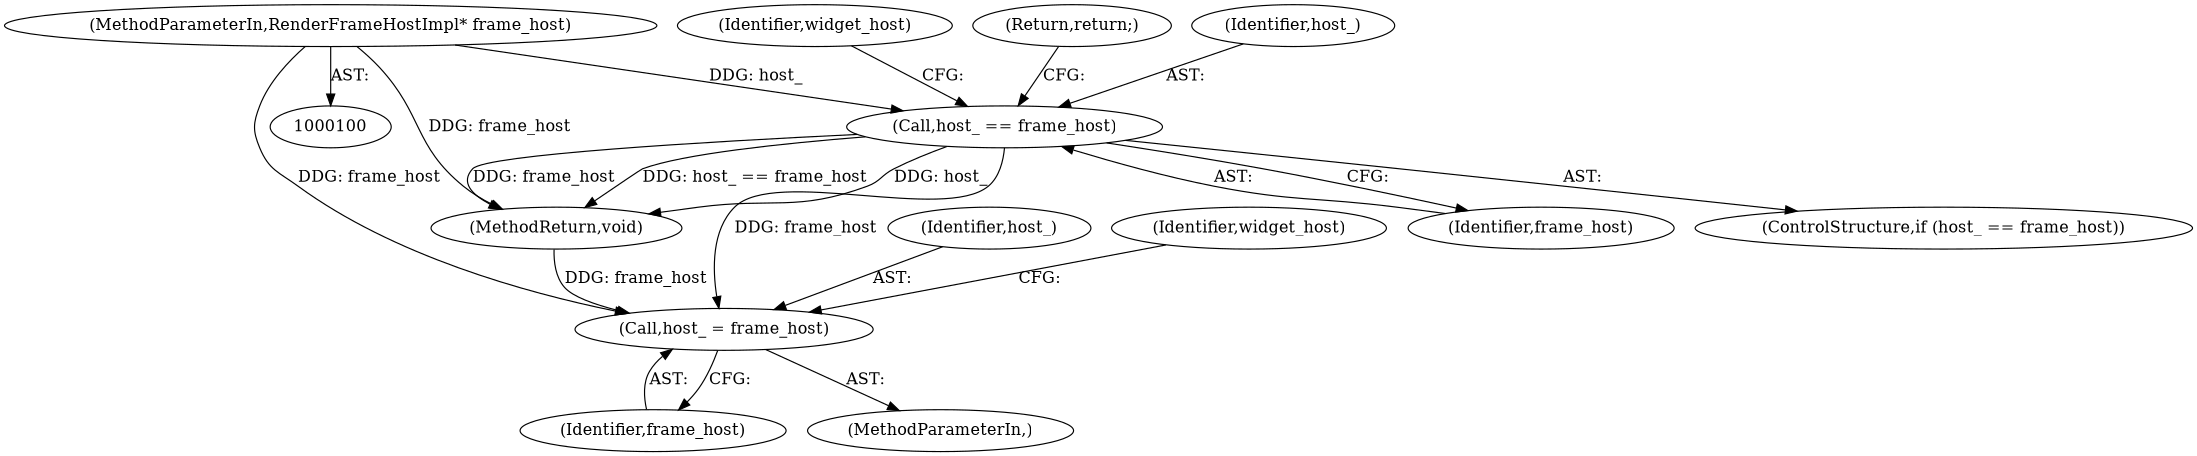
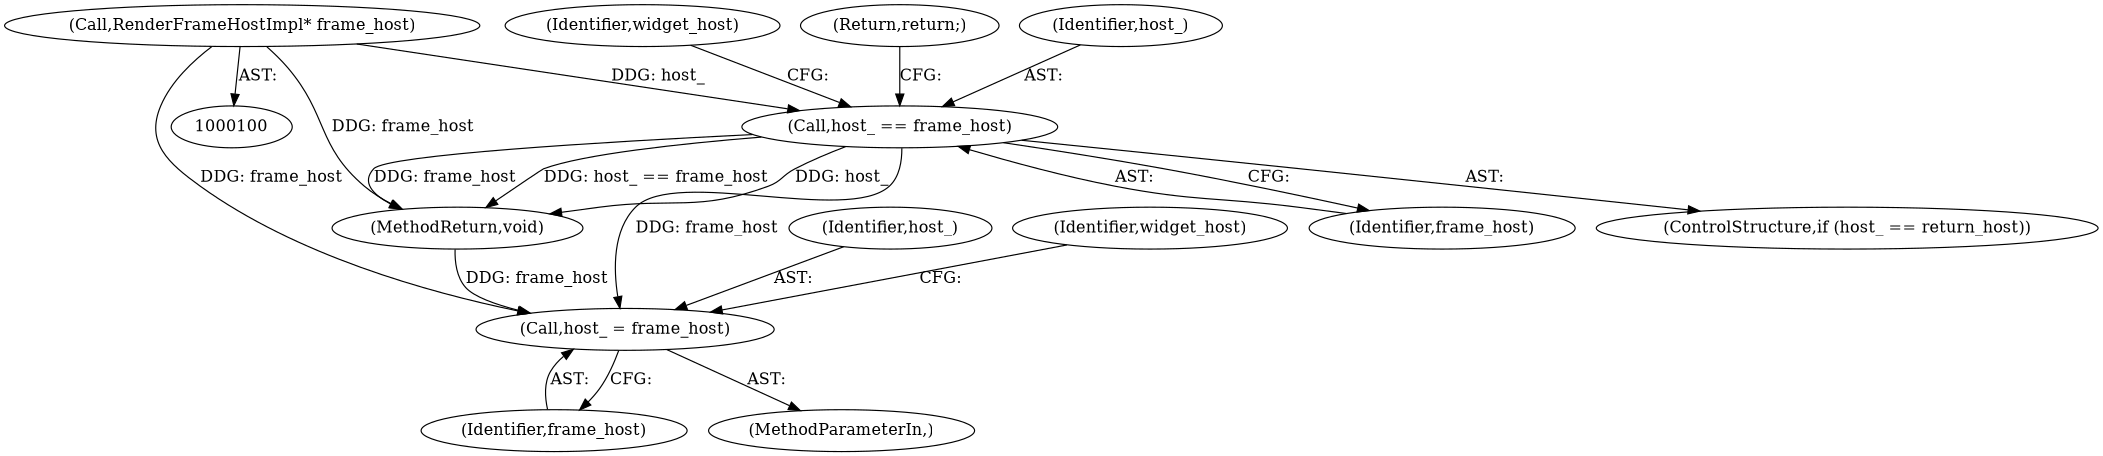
(331, 26) -> (242, 26)
(1944, 228) -> (1847, 228)
